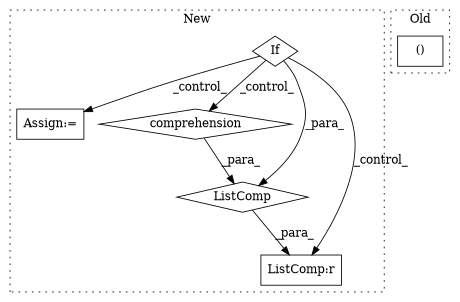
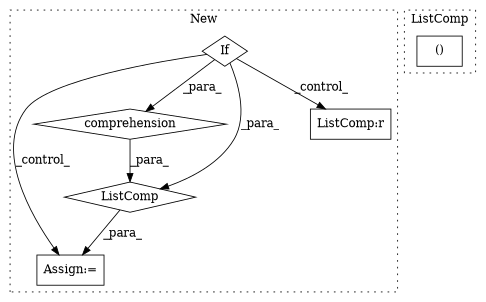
(420, 20) -> (440, 20)
(267, 88) -> (202, 88)
(268, 229) -> (104, 229)
